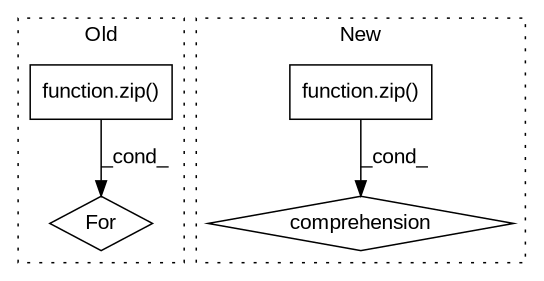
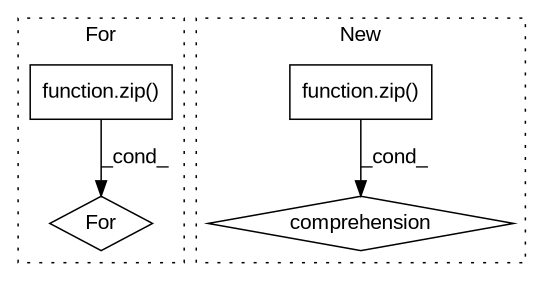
(101, 35) -> (101, 35)
